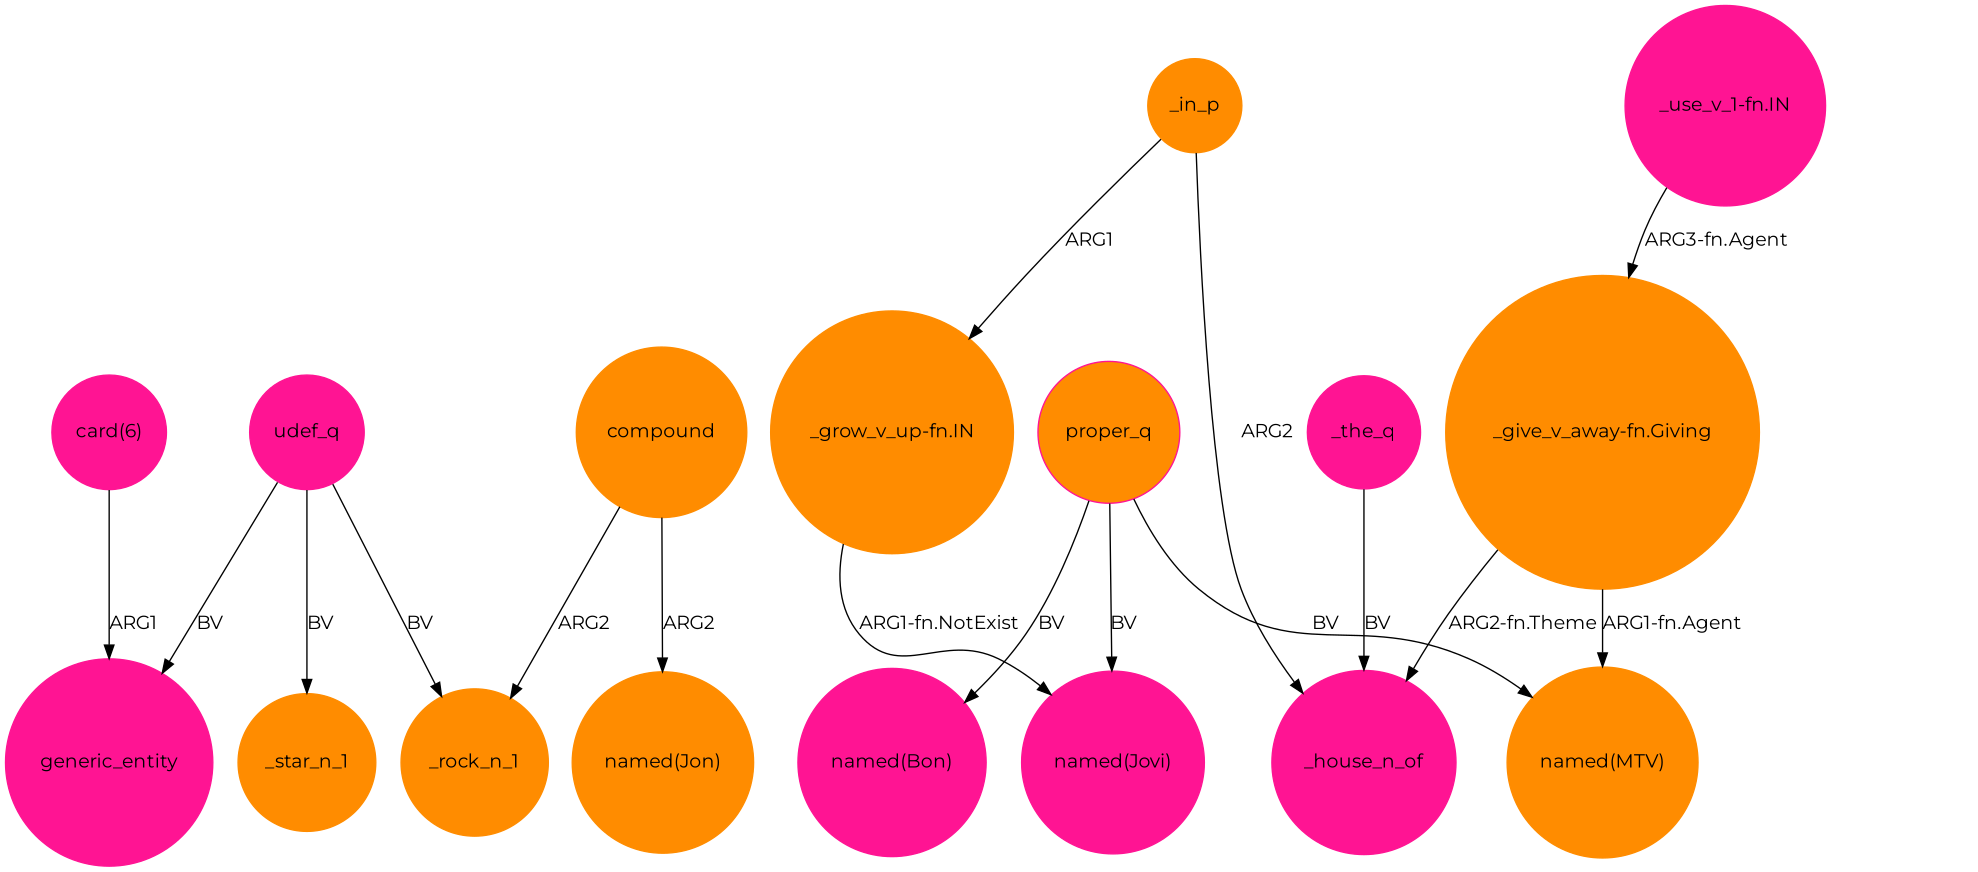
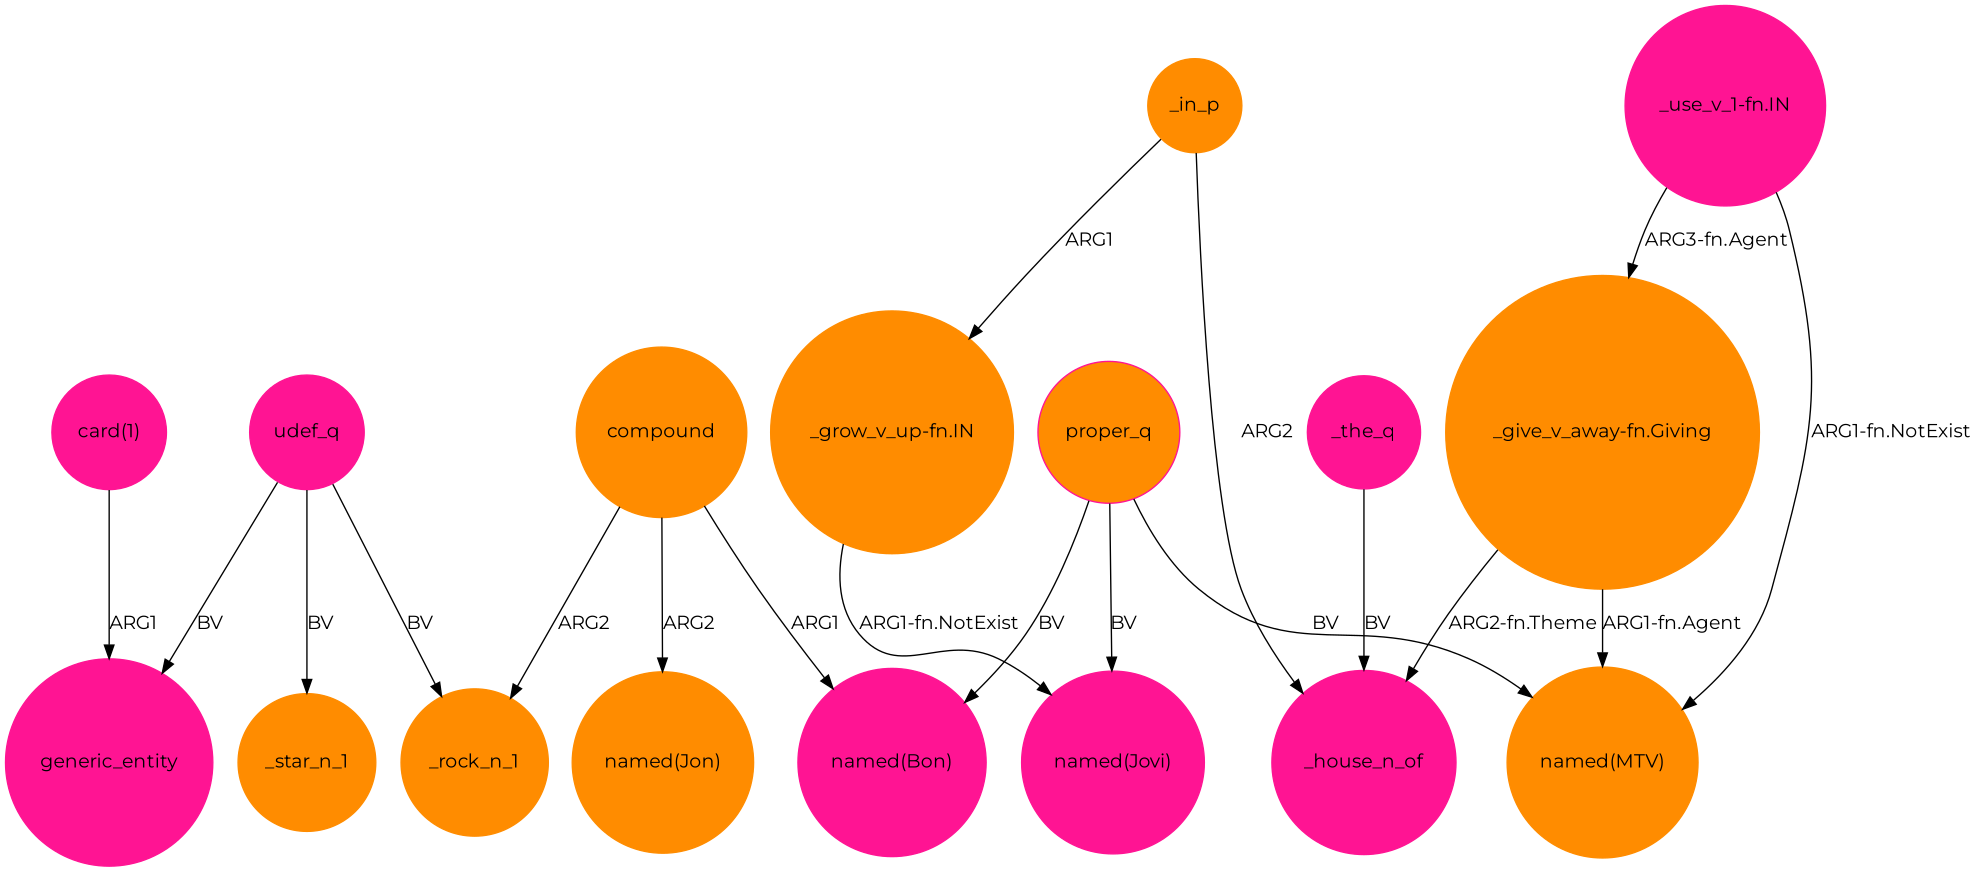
(109, 432) -> (109, 432)
none -> (1804, 459)
none -> (762, 594)
